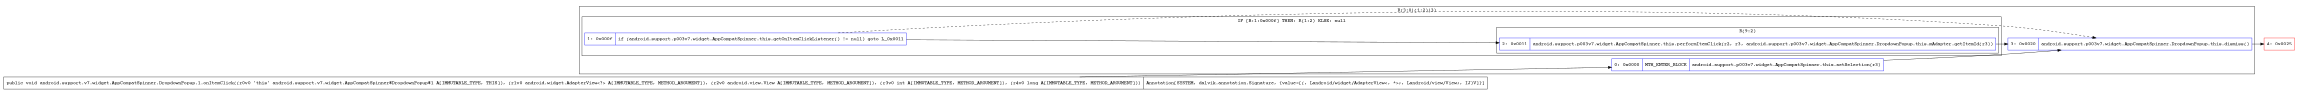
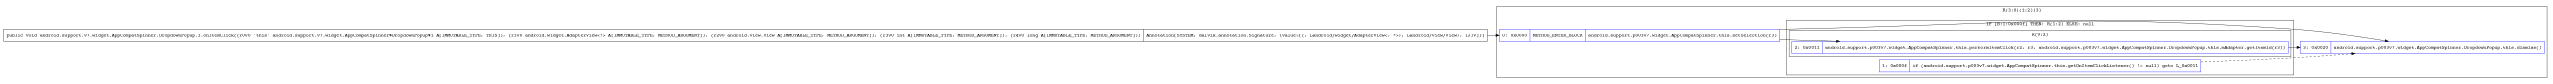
(1201, 41) -> (1808, 40)
(2279, 44) -> none
(1666, 65) -> (1558, 35)
